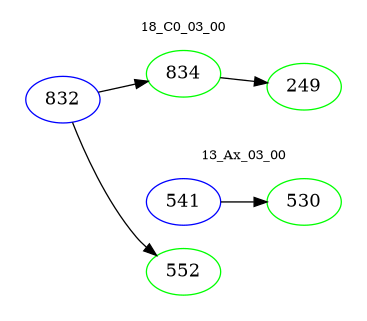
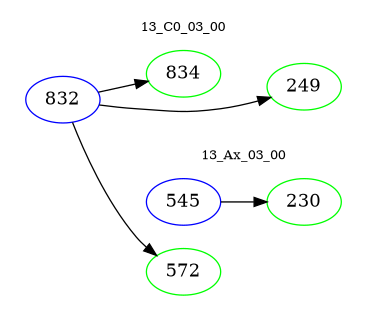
(184, 28) -> (184, 28)
(237, 80) -> (179, 111)
(184, 202) -> (184, 202)
(304, 202) -> (304, 202)
(184, 272) -> (184, 272)
